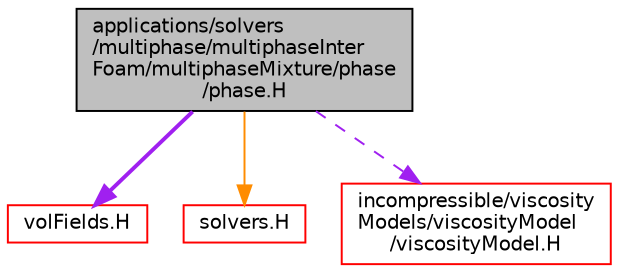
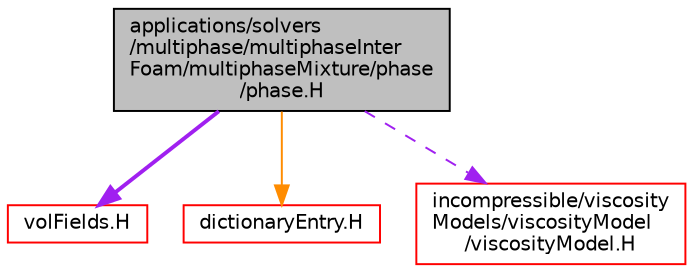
(245, 224) -> (282, 224)
